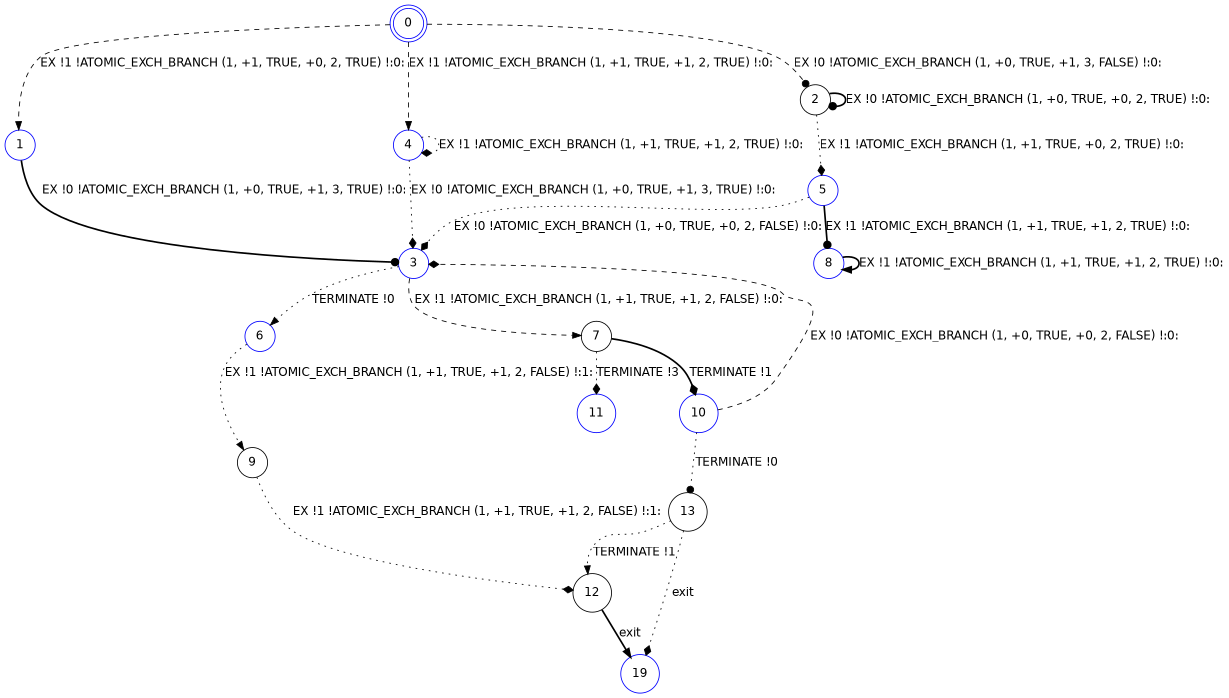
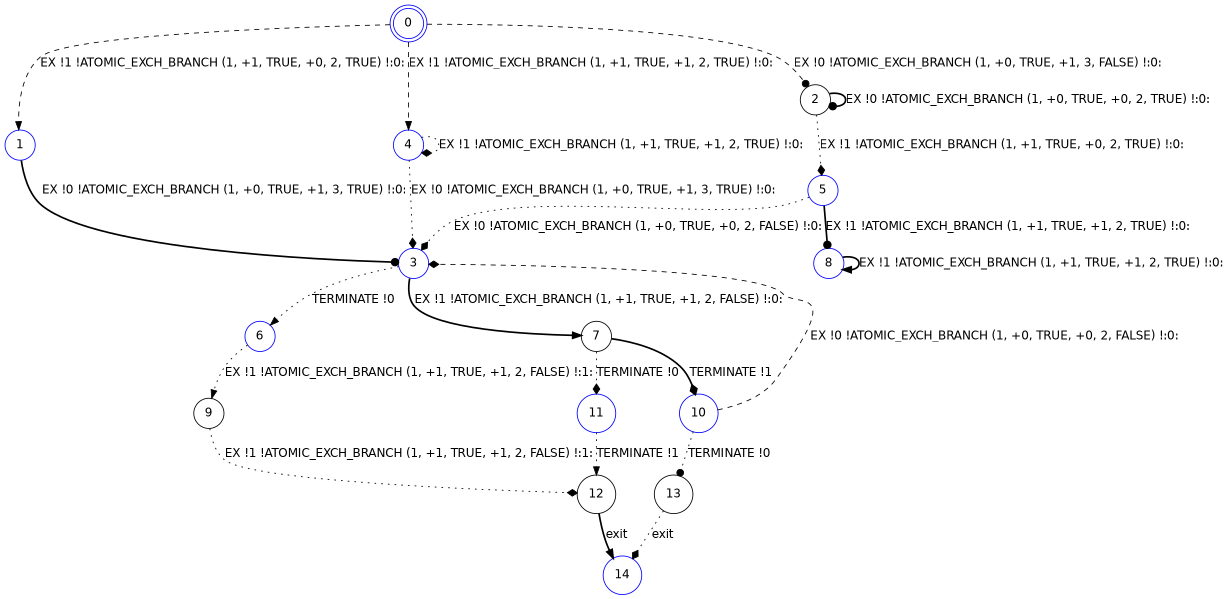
(477, 328) -> (477, 328)
(638, 373) -> (638, 373)
(621, 534) -> (596, 450)
(640, 674) -> (622, 575)
